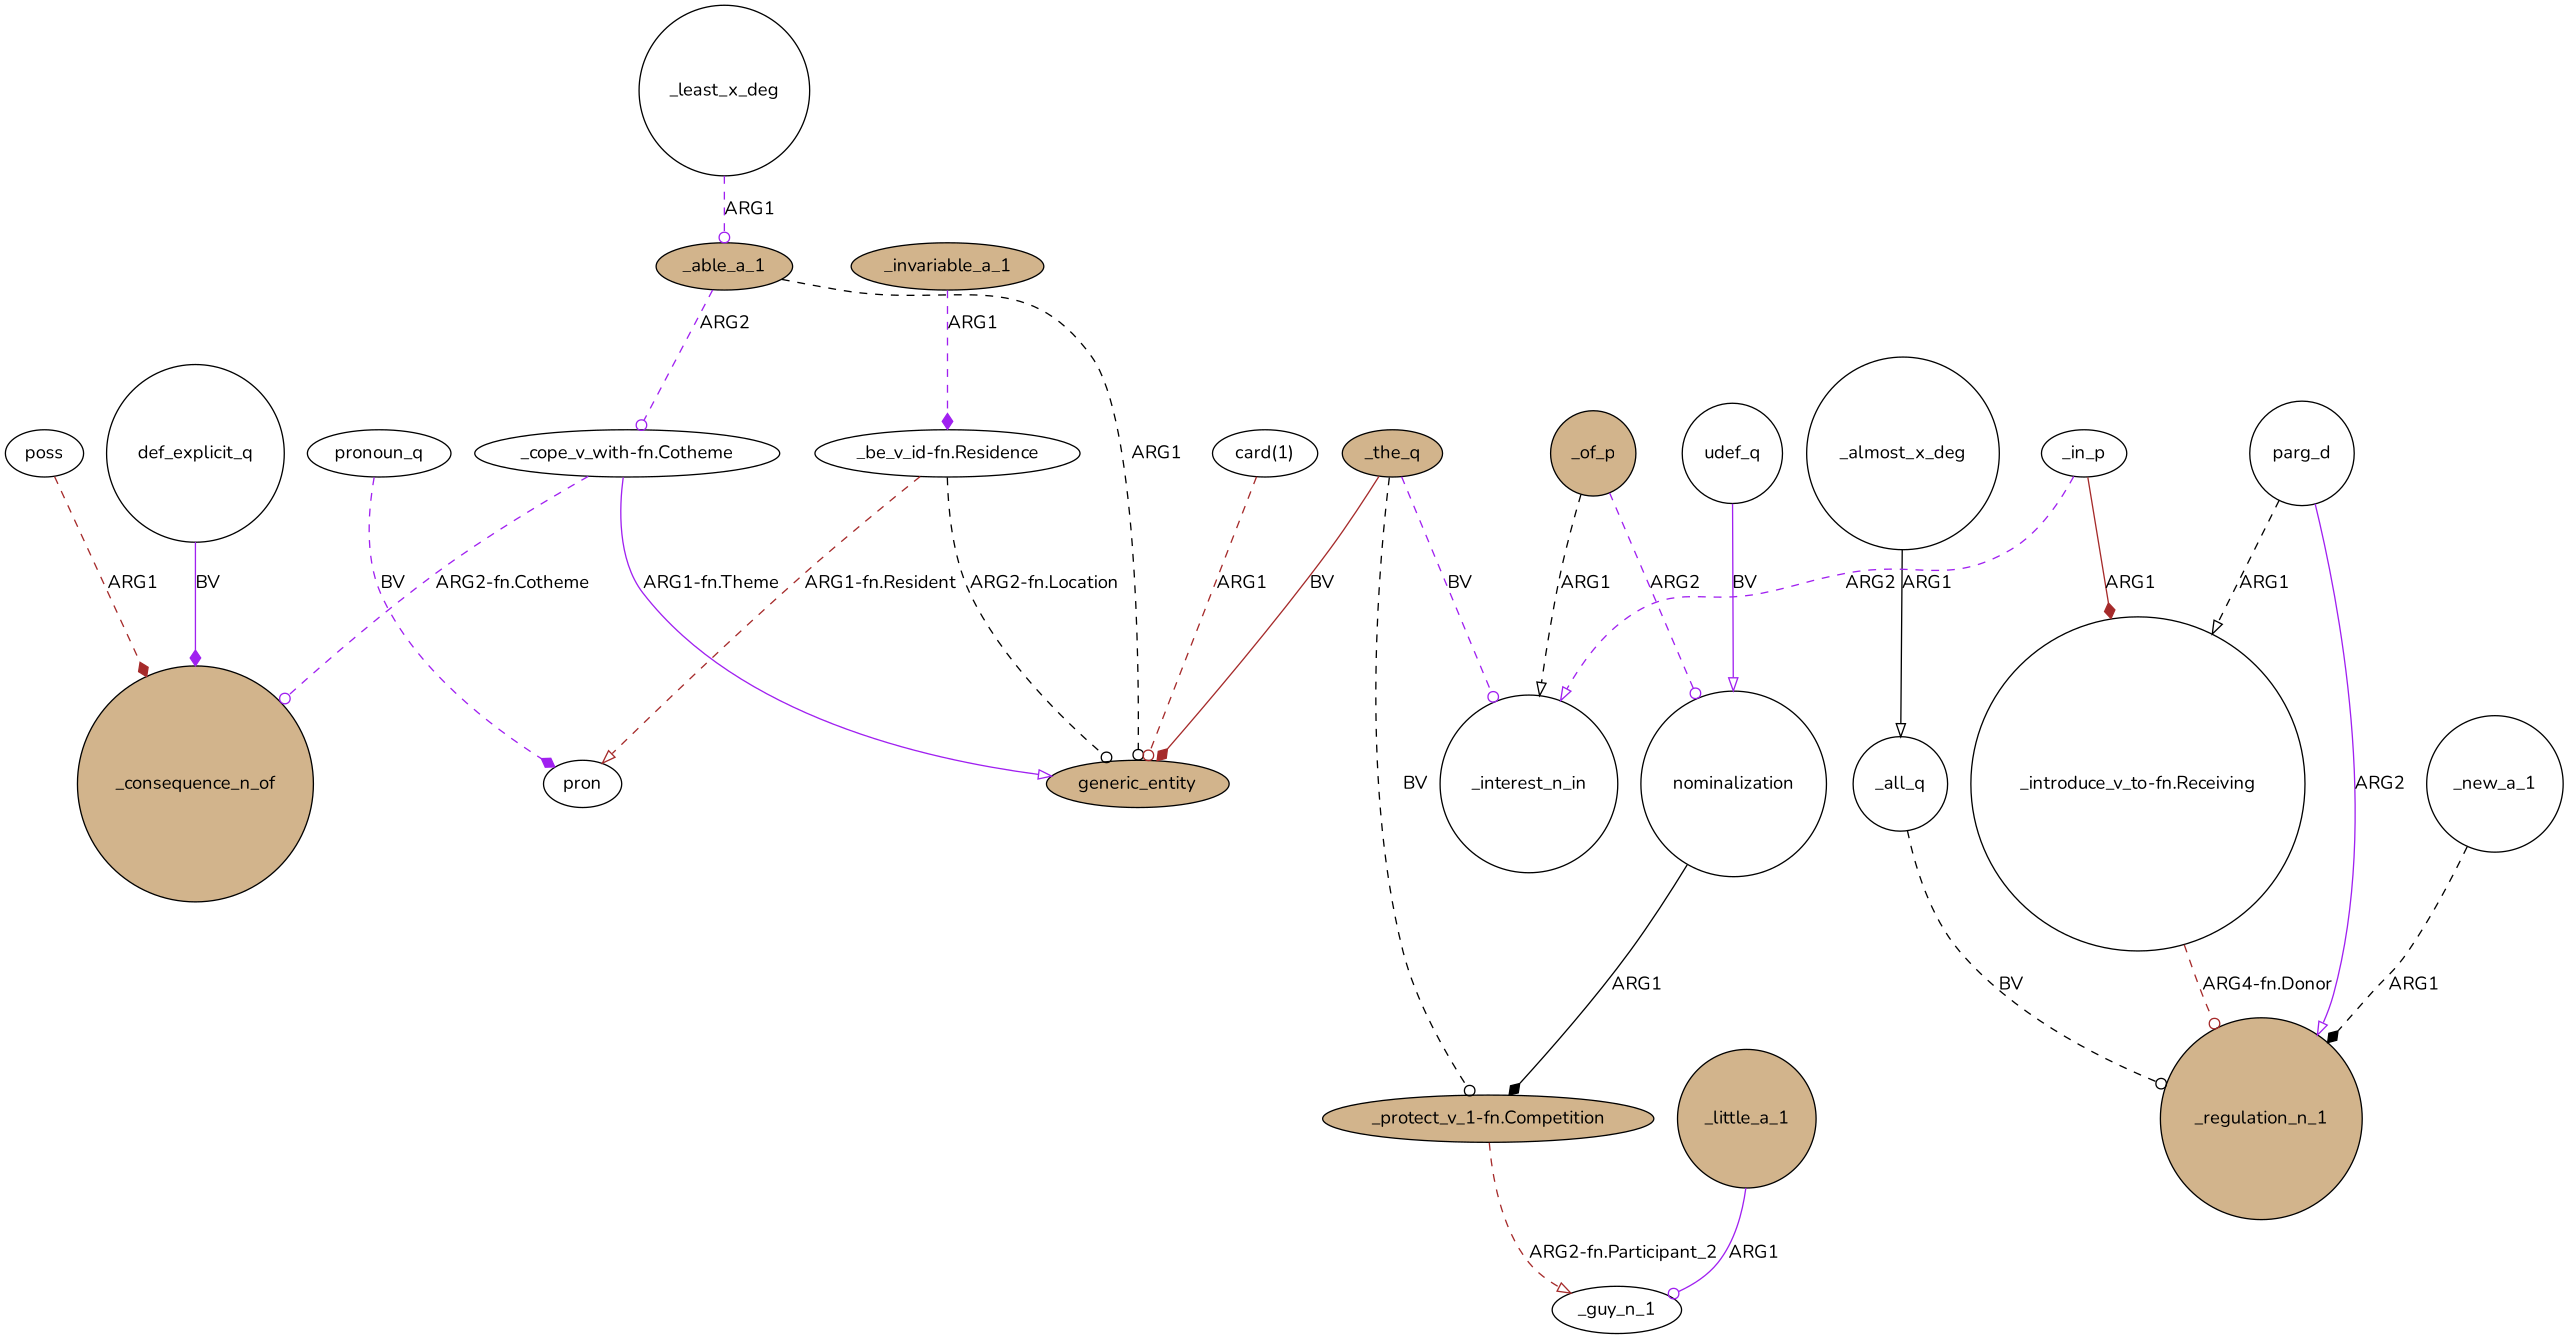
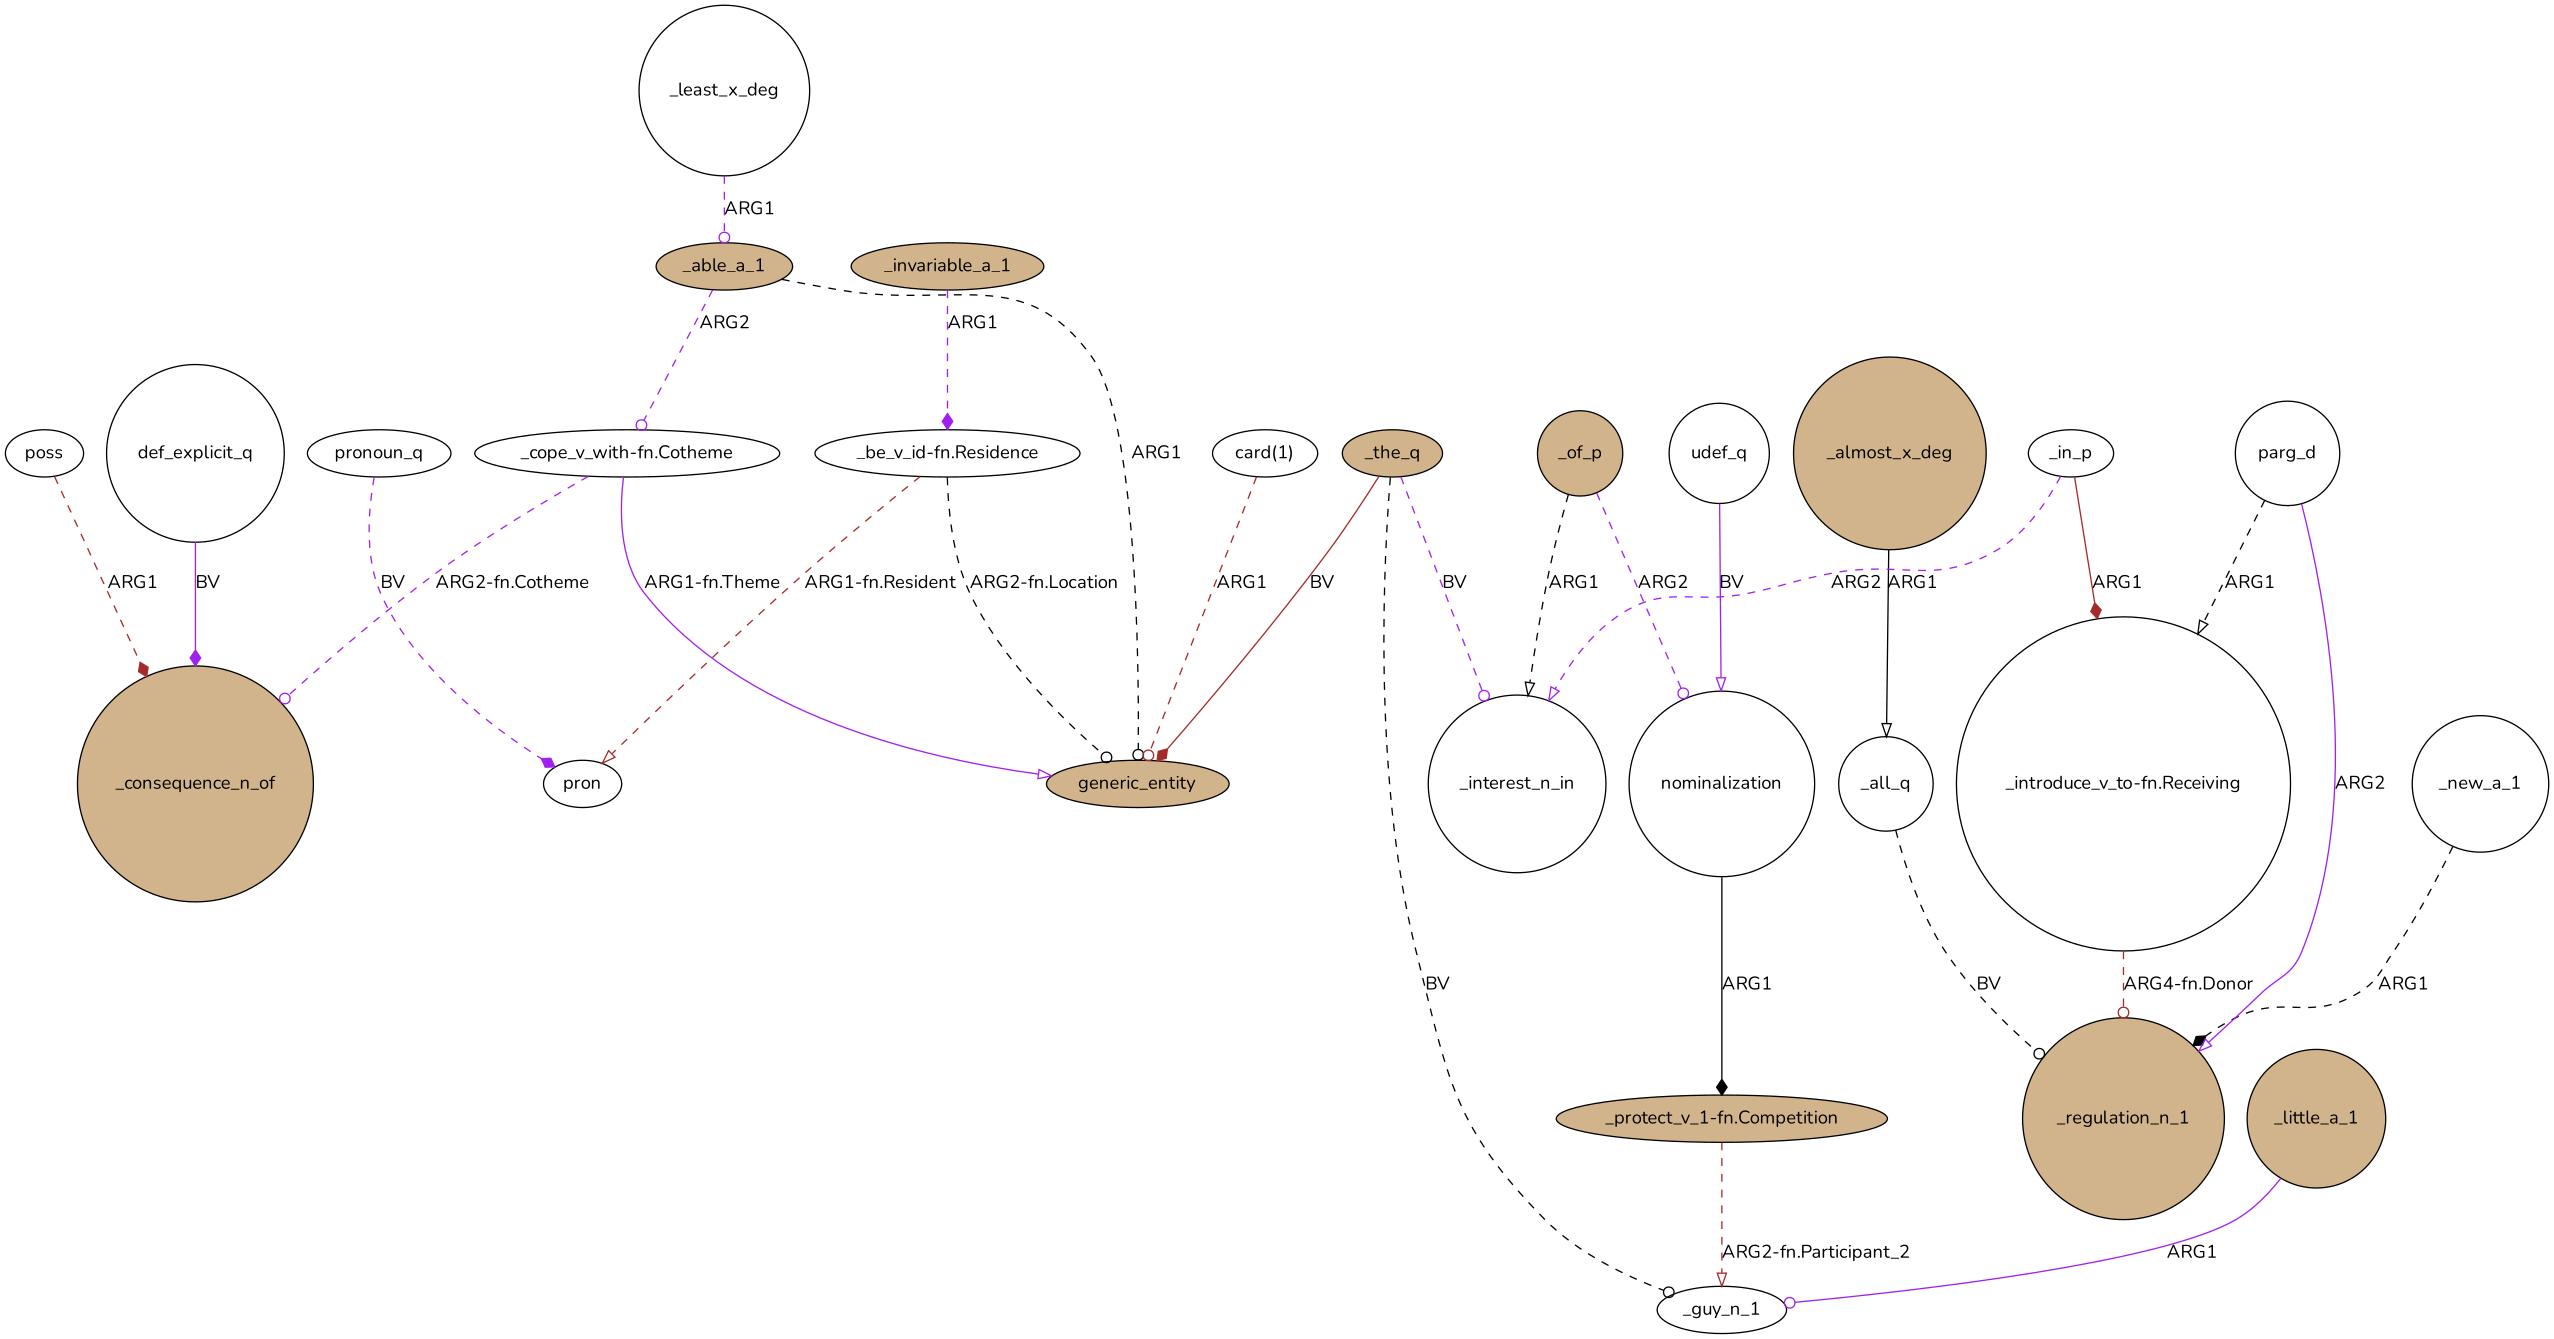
(1903, 453) -> (1890, 453)
(1379, 790) -> (1413, 935)
